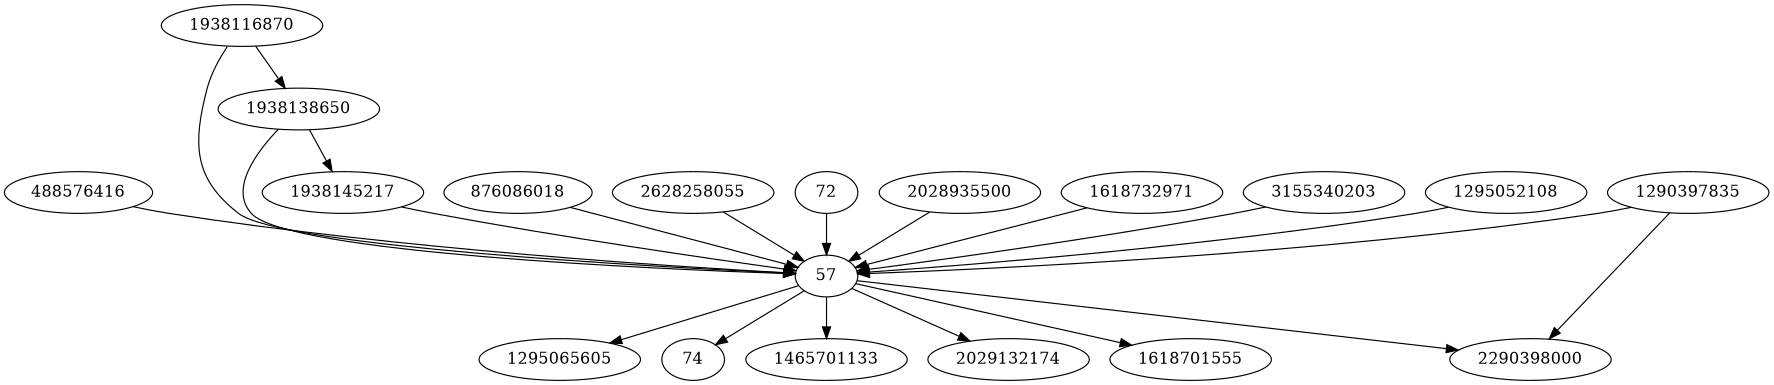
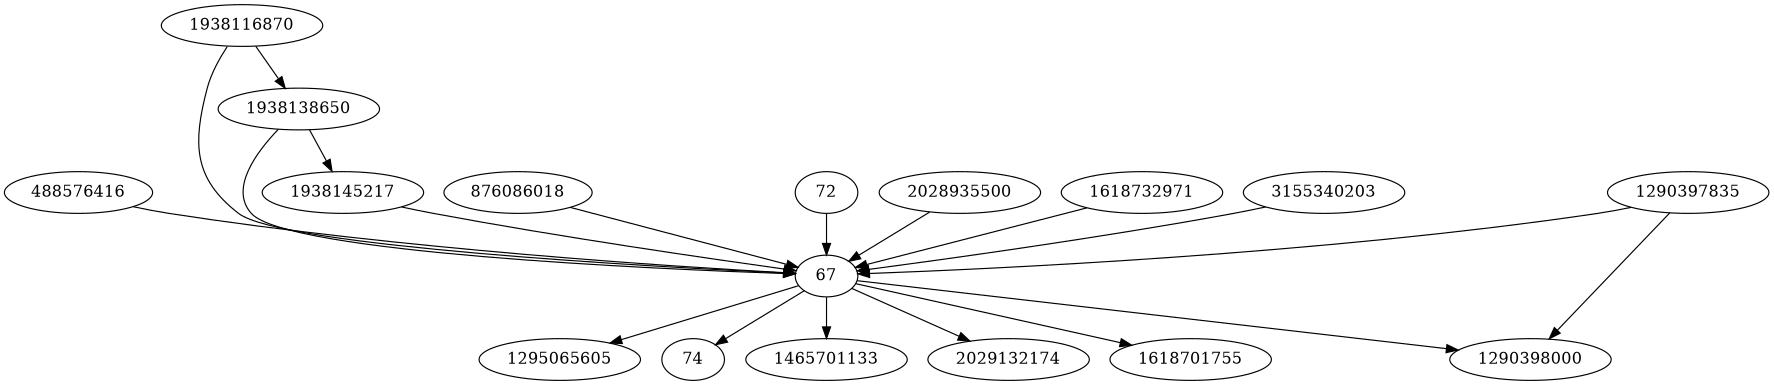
(693, 193) -> none
(1506, 193) -> none
(827, 276) -> (827, 276)
(1191, 360) -> (1191, 360)
(1530, 360) -> (1530, 360)
